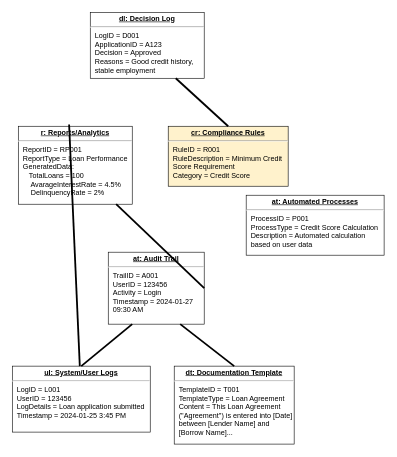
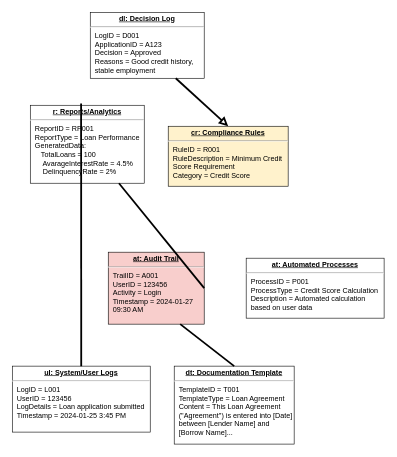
(224, 122) -> (220, 119)
(75, 165) -> (87, 144)
(315, 225) -> (315, 288)
(156, 288) -> (156, 288)
(108, 345) -> none
